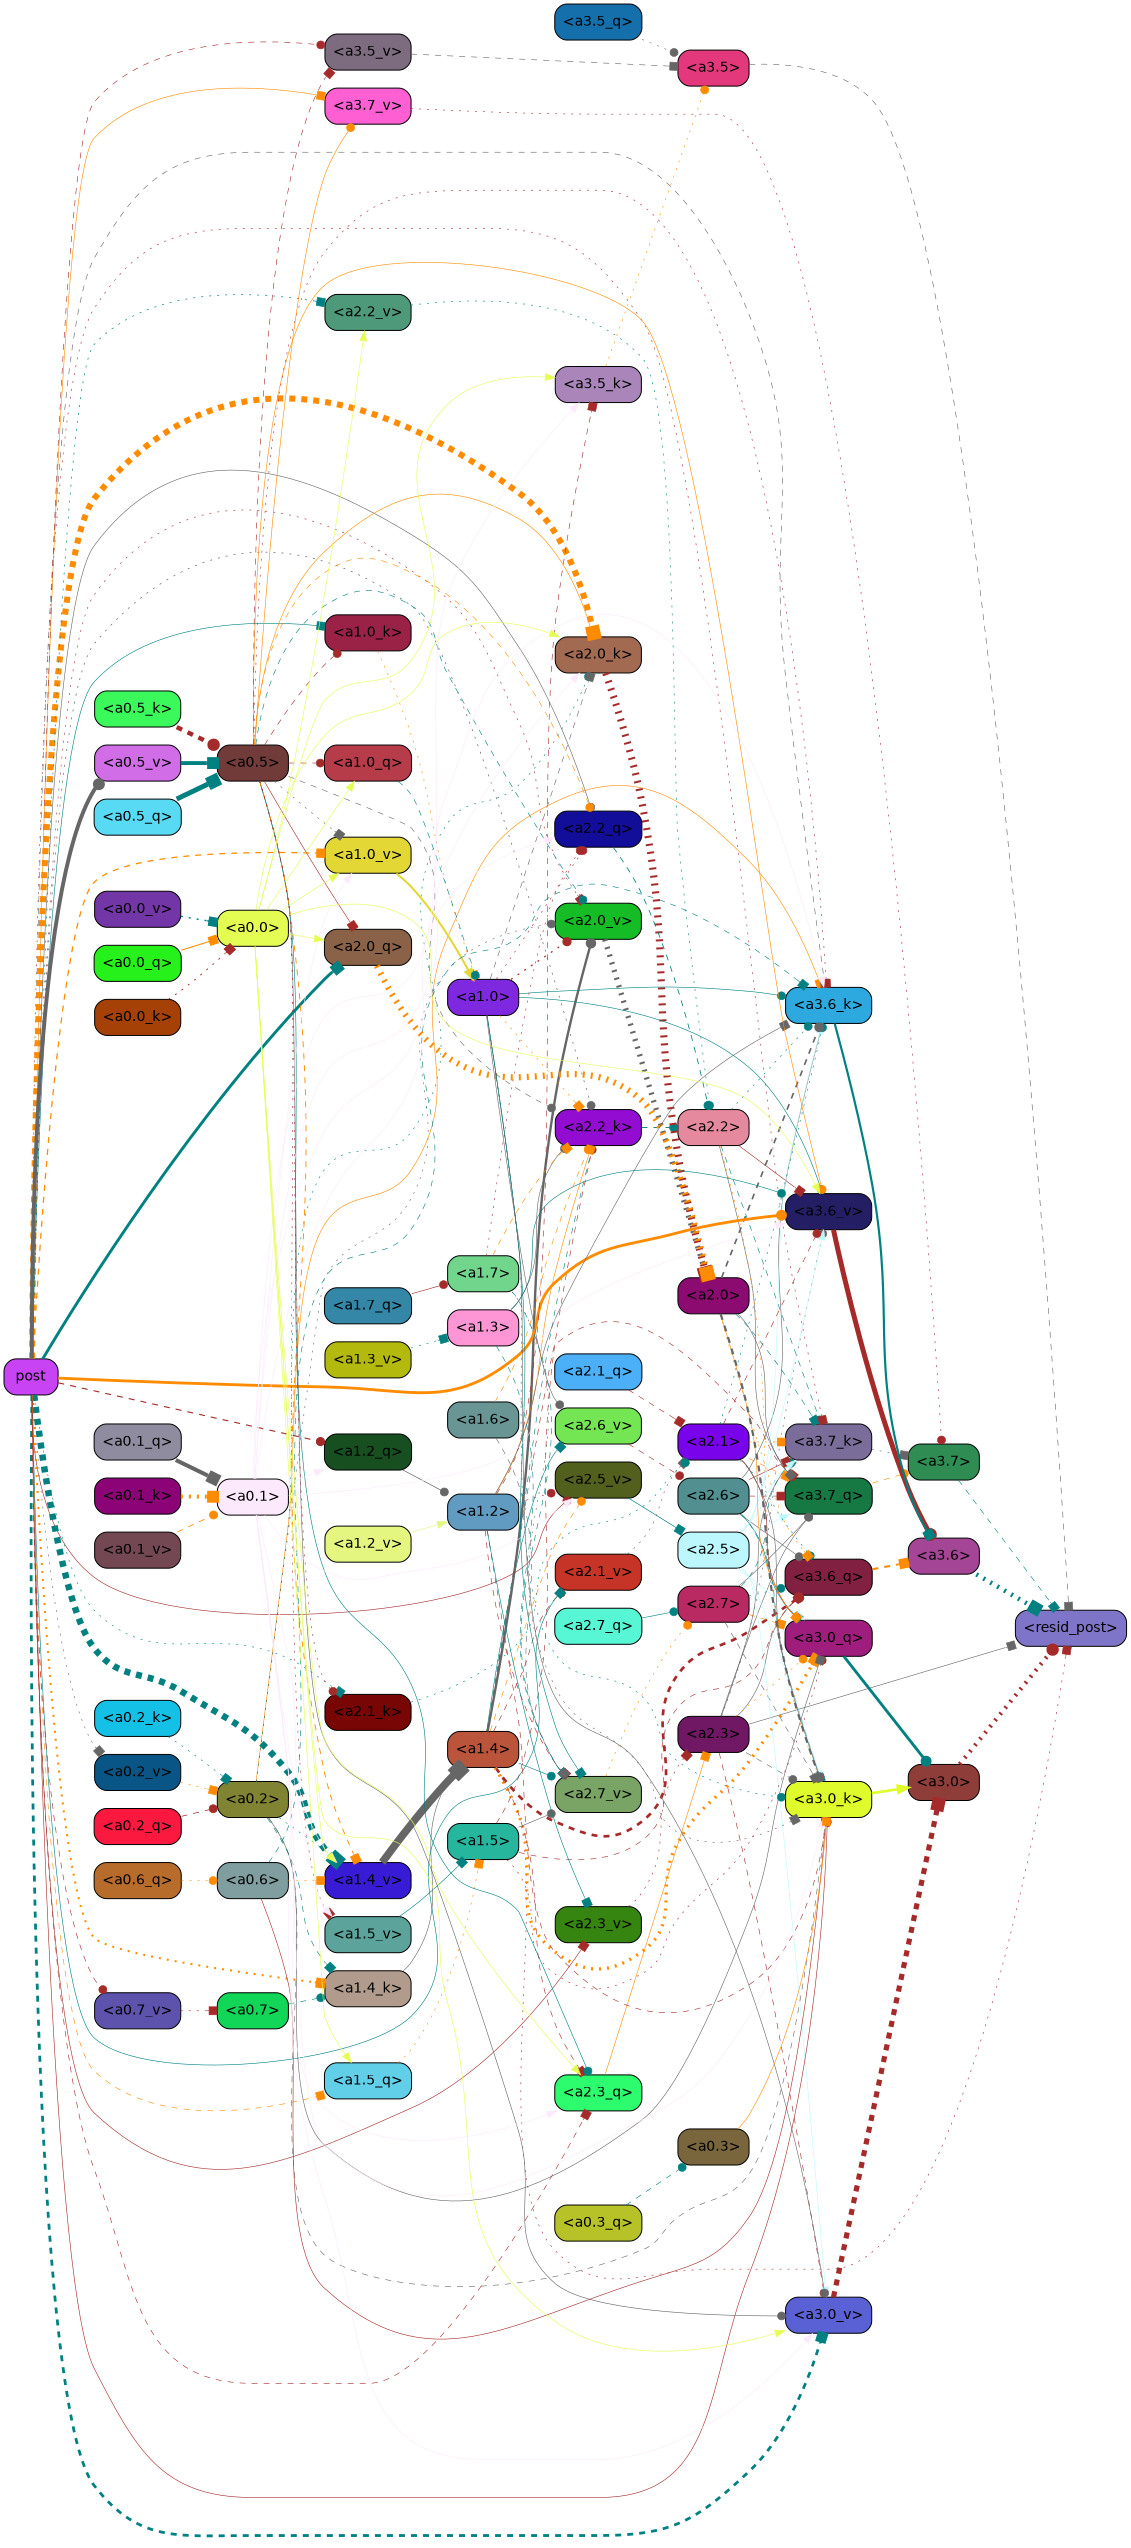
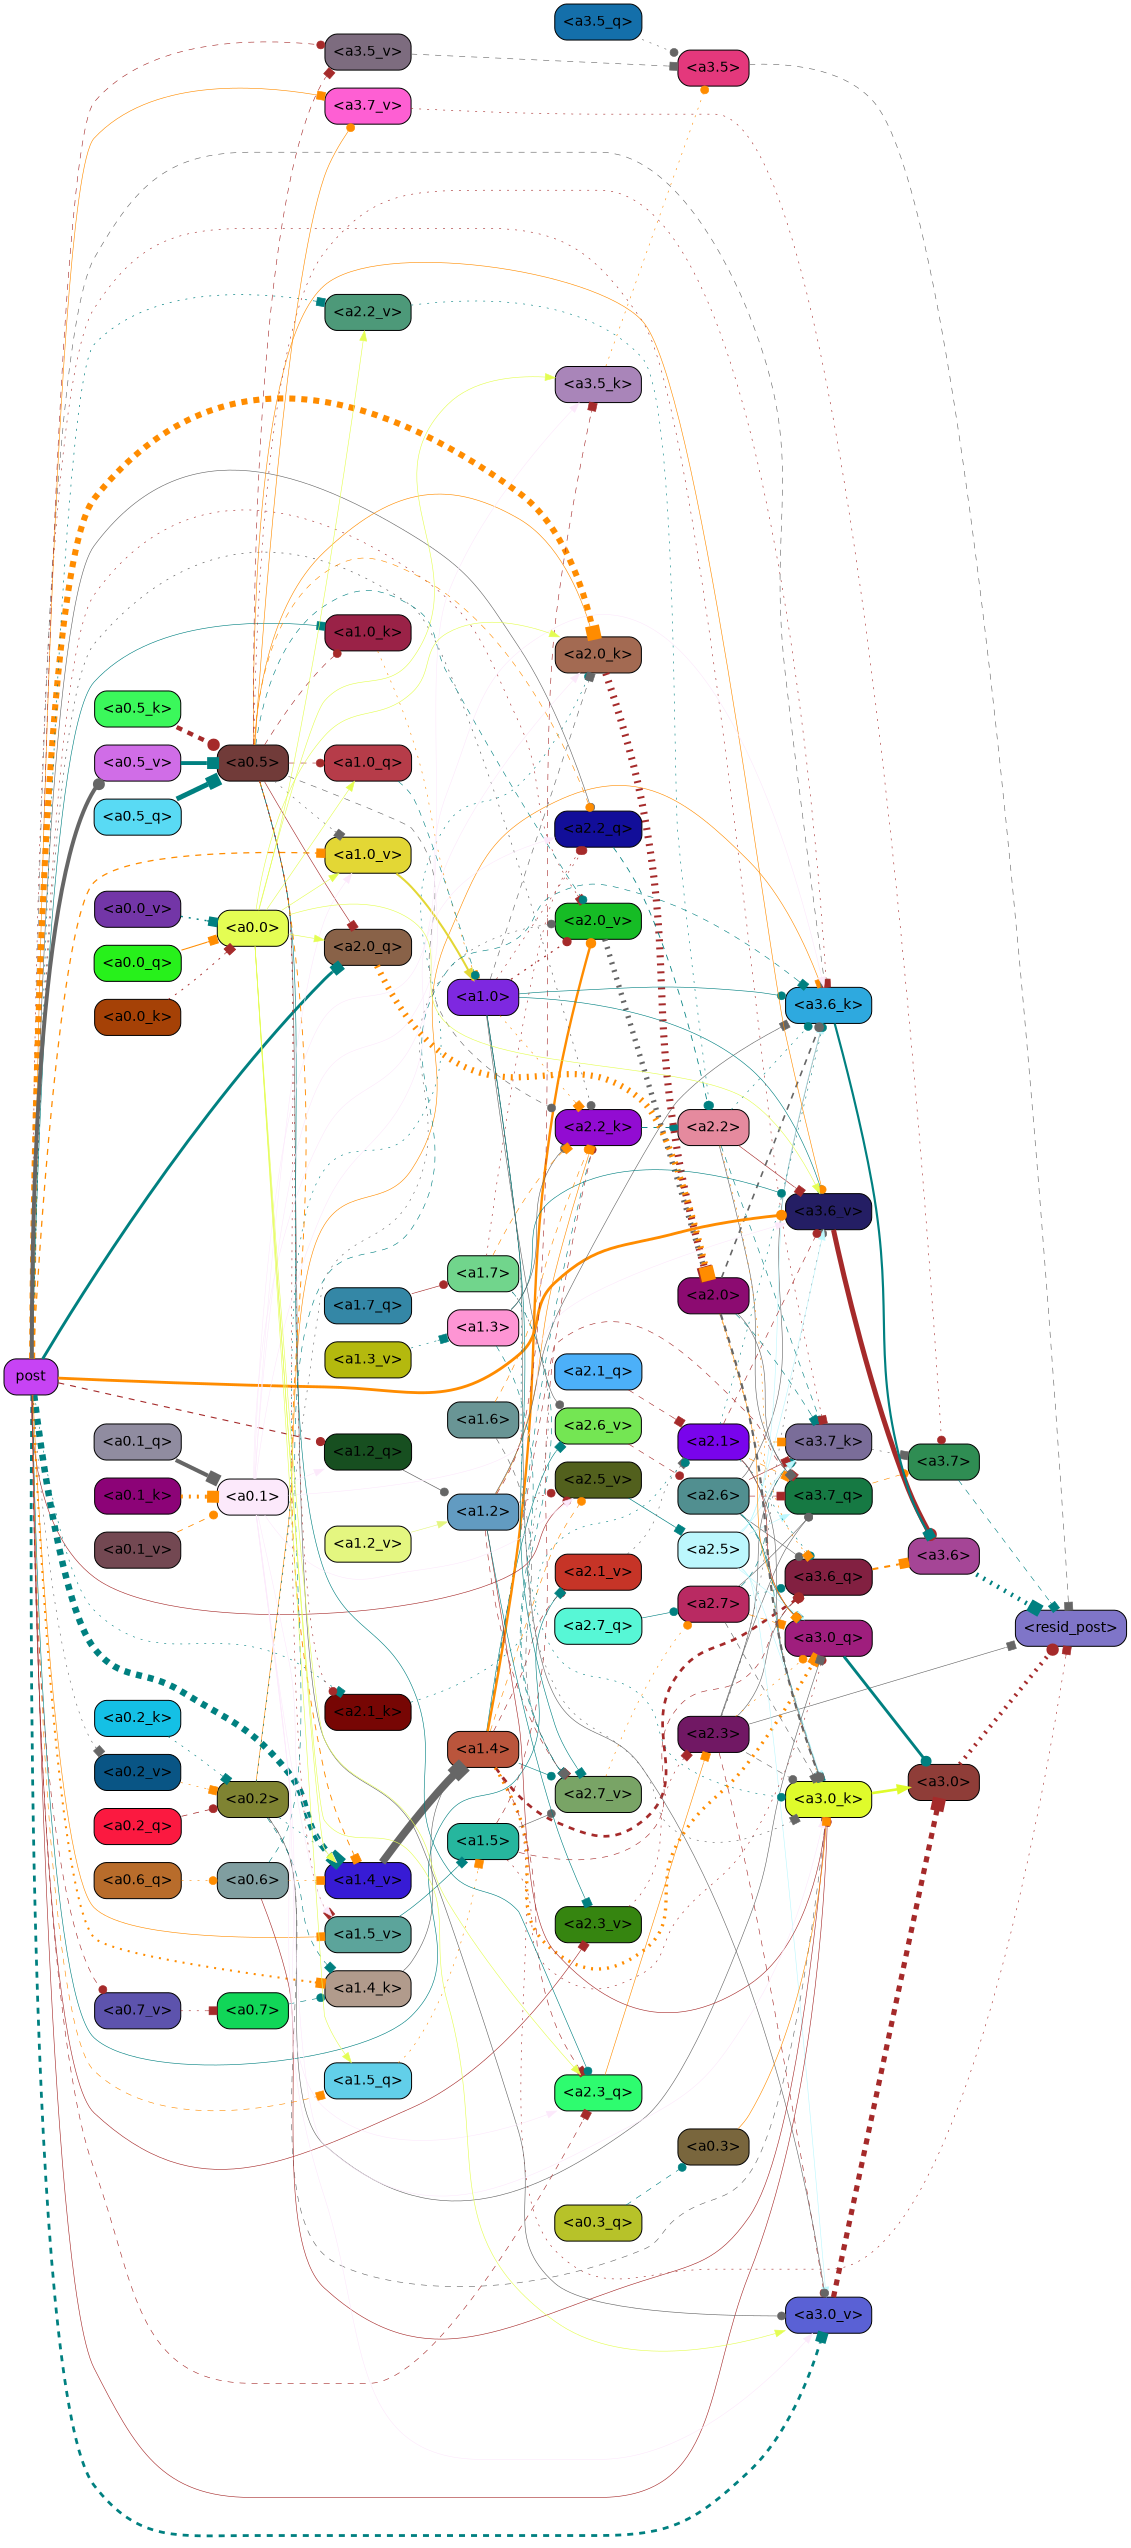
(534, 1338) -> (534, 1338)
none -> (87, 1893)
(574, 1971) -> (574, 1971)
